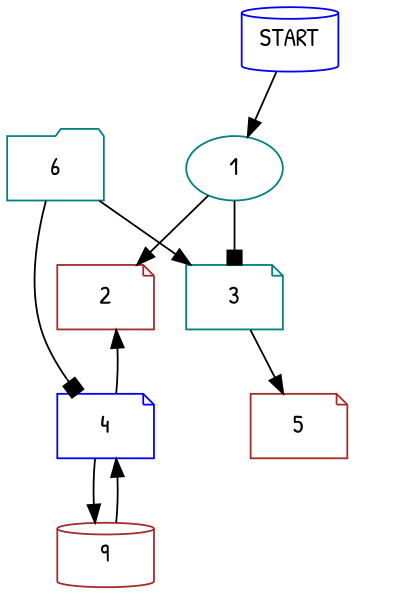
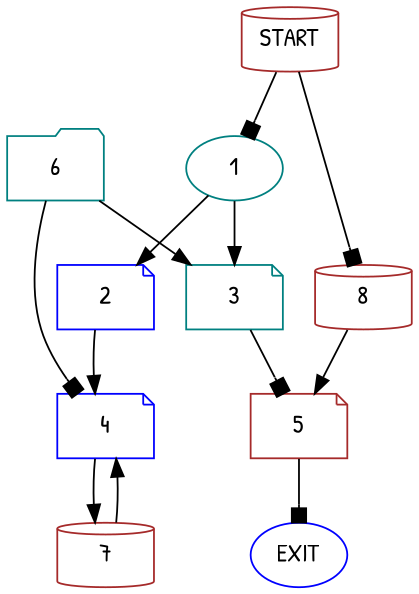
(290, 39) -> (290, 39)
(266, 96) -> (266, 96)
(235, 224) -> (235, 224)
(106, 297) -> (106, 297)
none -> (363, 297)
(263, 354) -> (263, 354)
(118, 371) -> (94, 353)
(106, 555) -> (106, 555)
none -> (299, 555)
